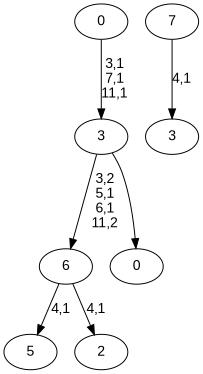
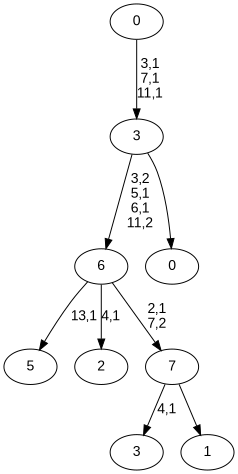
(60, 309) -> (84, 317)
none -> (134, 313)
none -> (207, 452)
